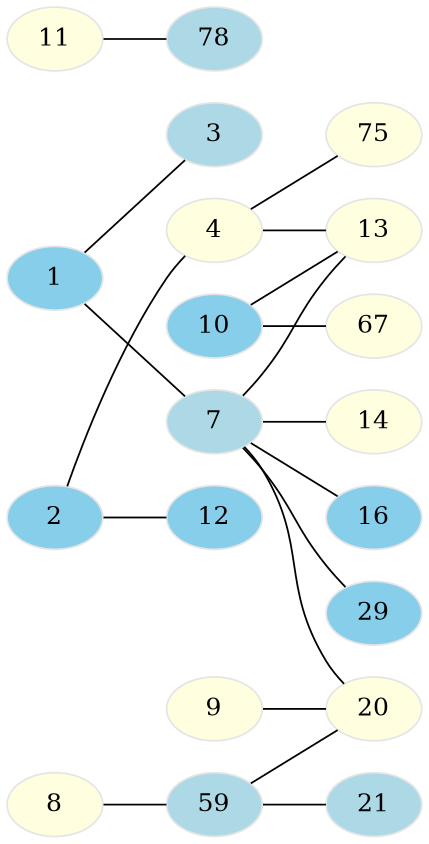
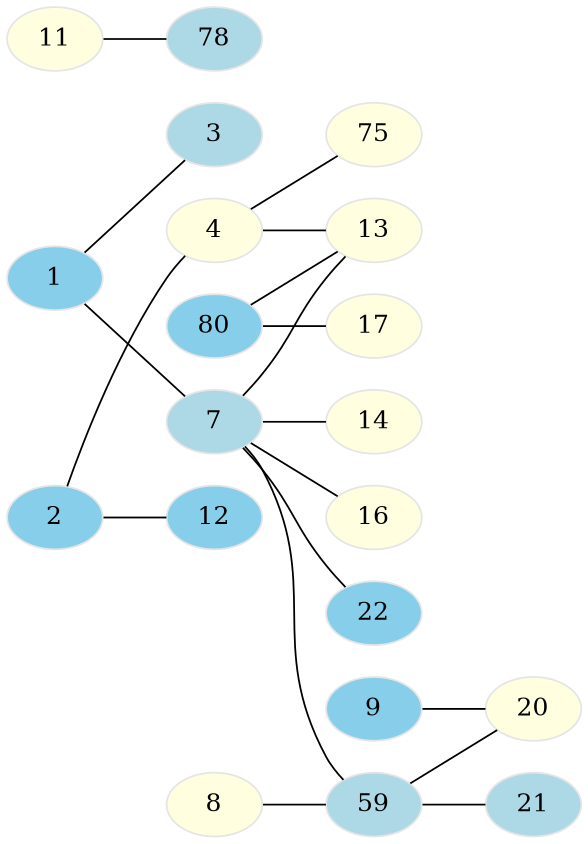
(214, 326) -> (214, 326)
(374, 326) -> (374, 326)
(374, 517) -> (374, 517)
(294, 565) -> (294, 613)
(374, 613) -> (374, 613)
(214, 709) -> (374, 709)
